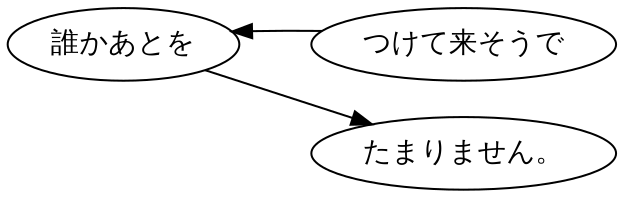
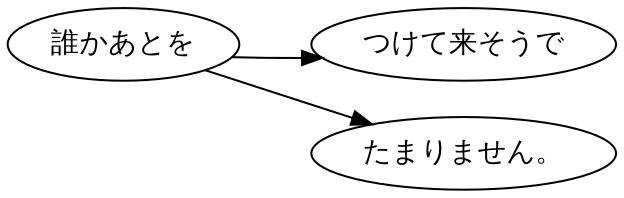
(287, 31) -> (267, 58)
